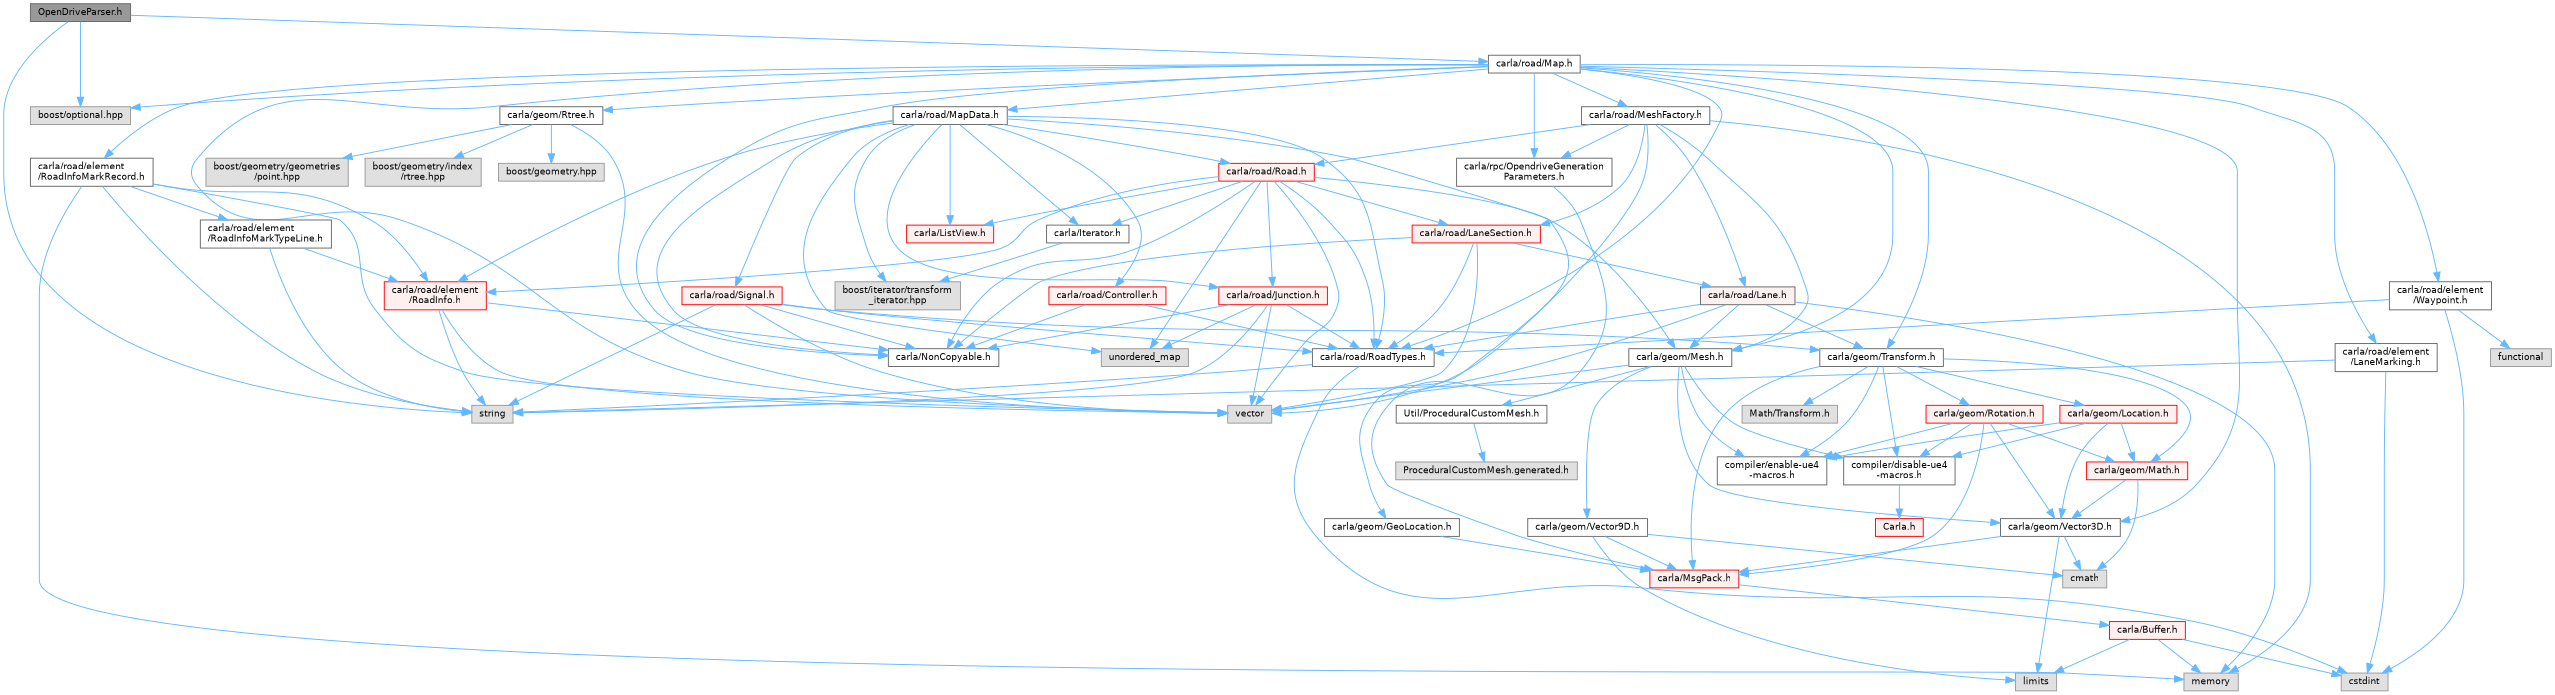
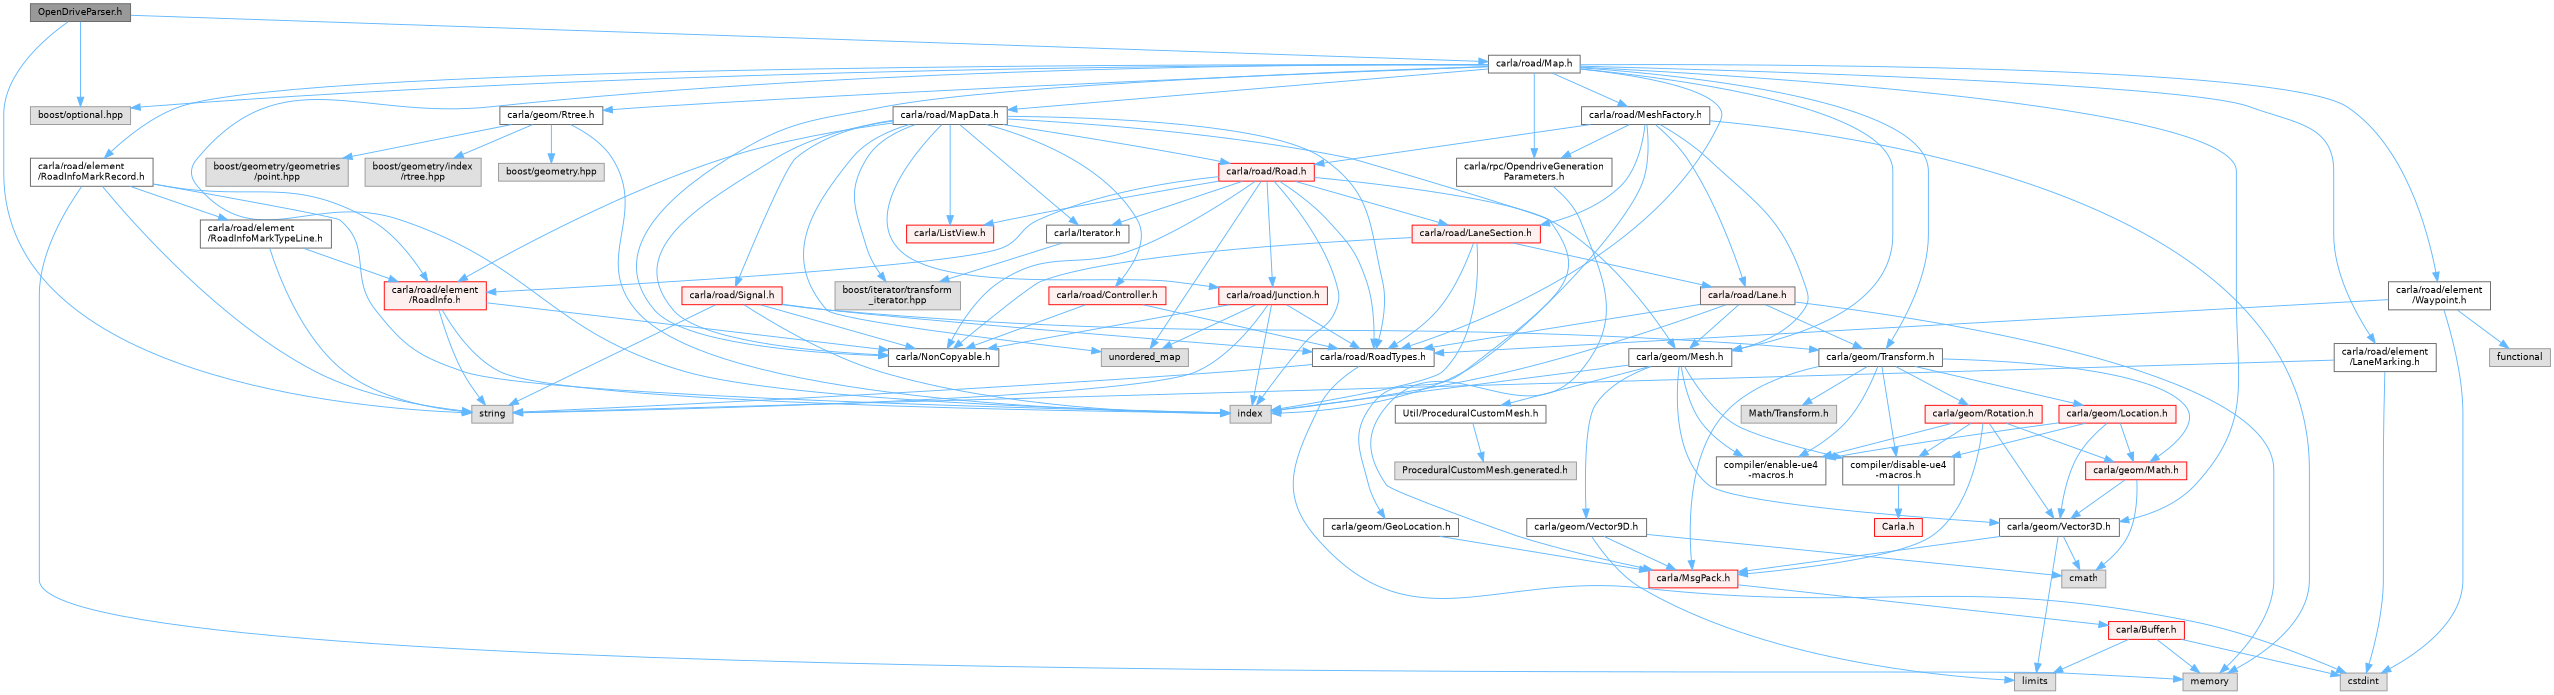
(1250, 414) -> (1251, 414)
